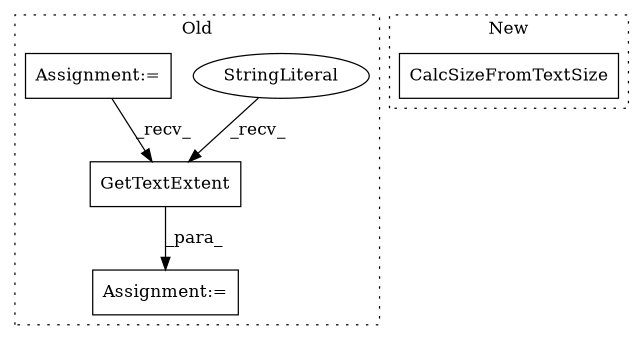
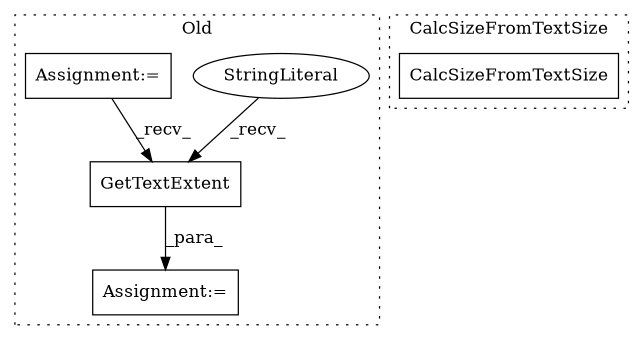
(509, 29) -> (509, 29)
